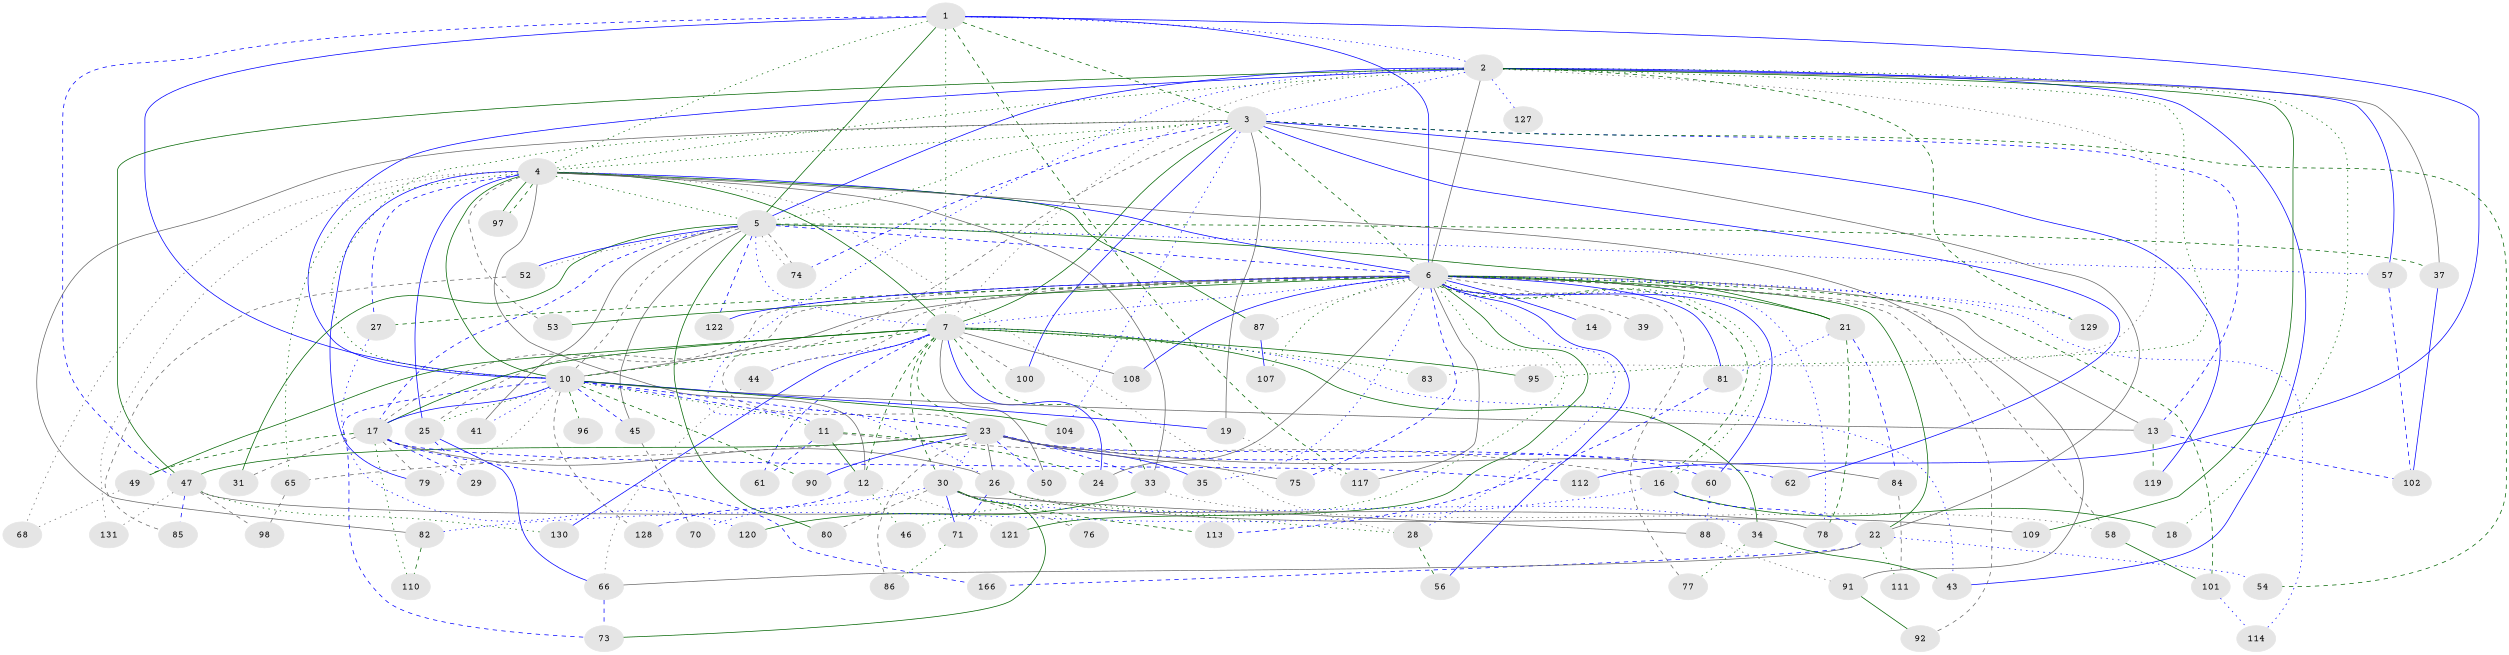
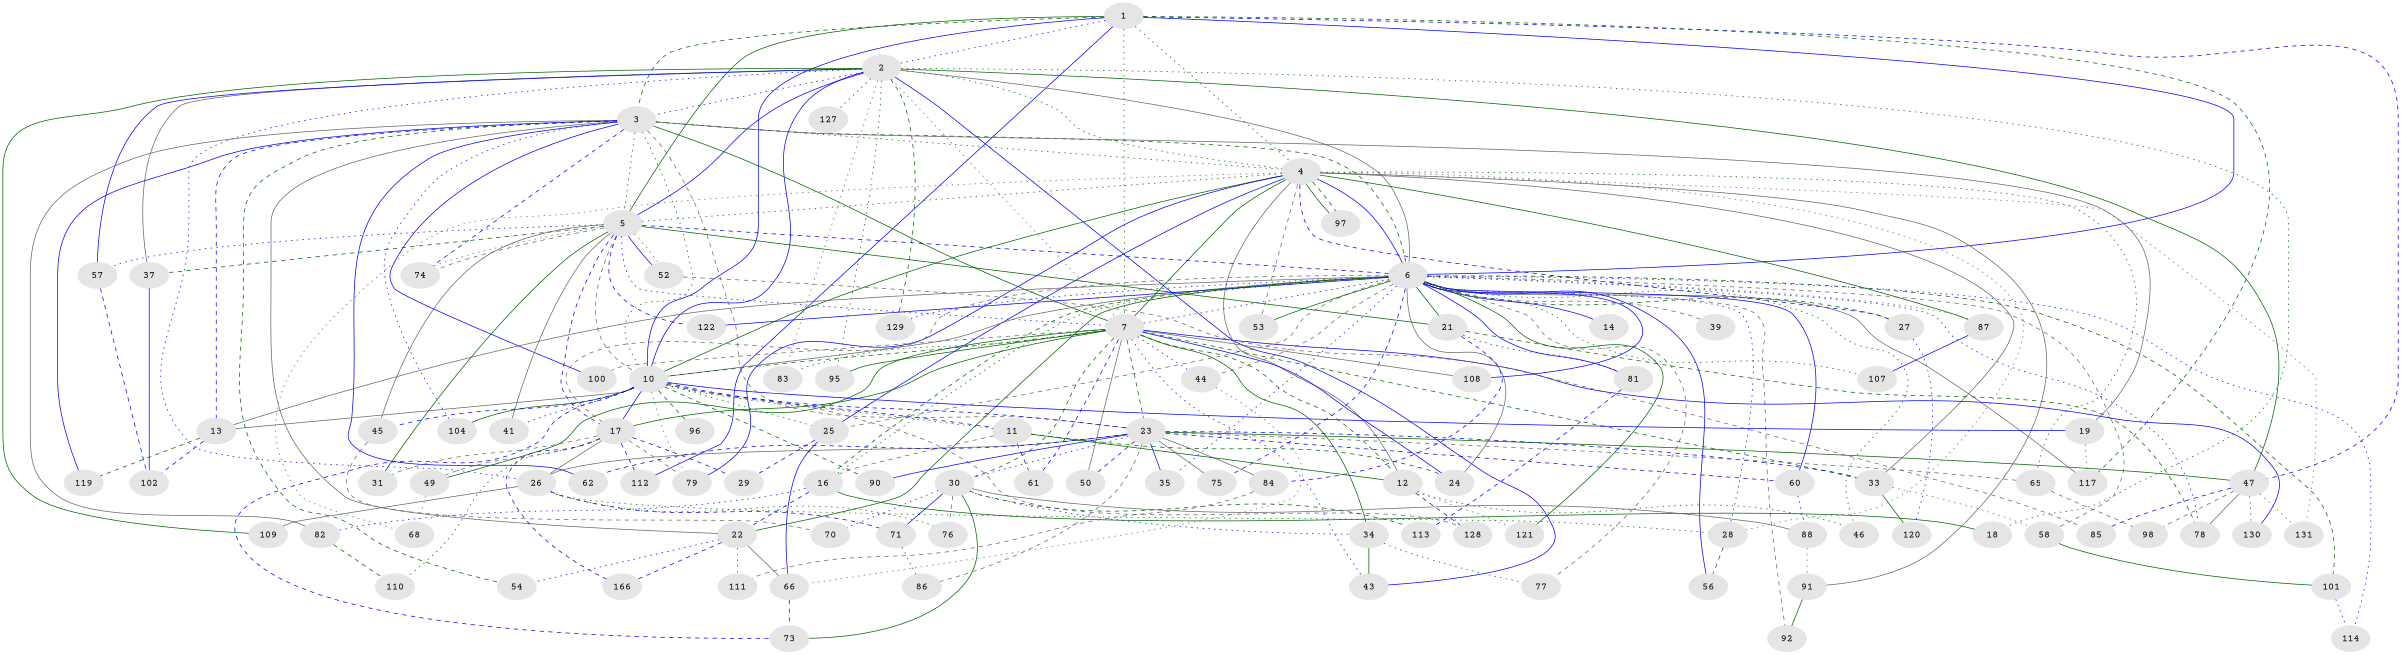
(245, 449) -> (523, 457)
(827, 535) -> none
